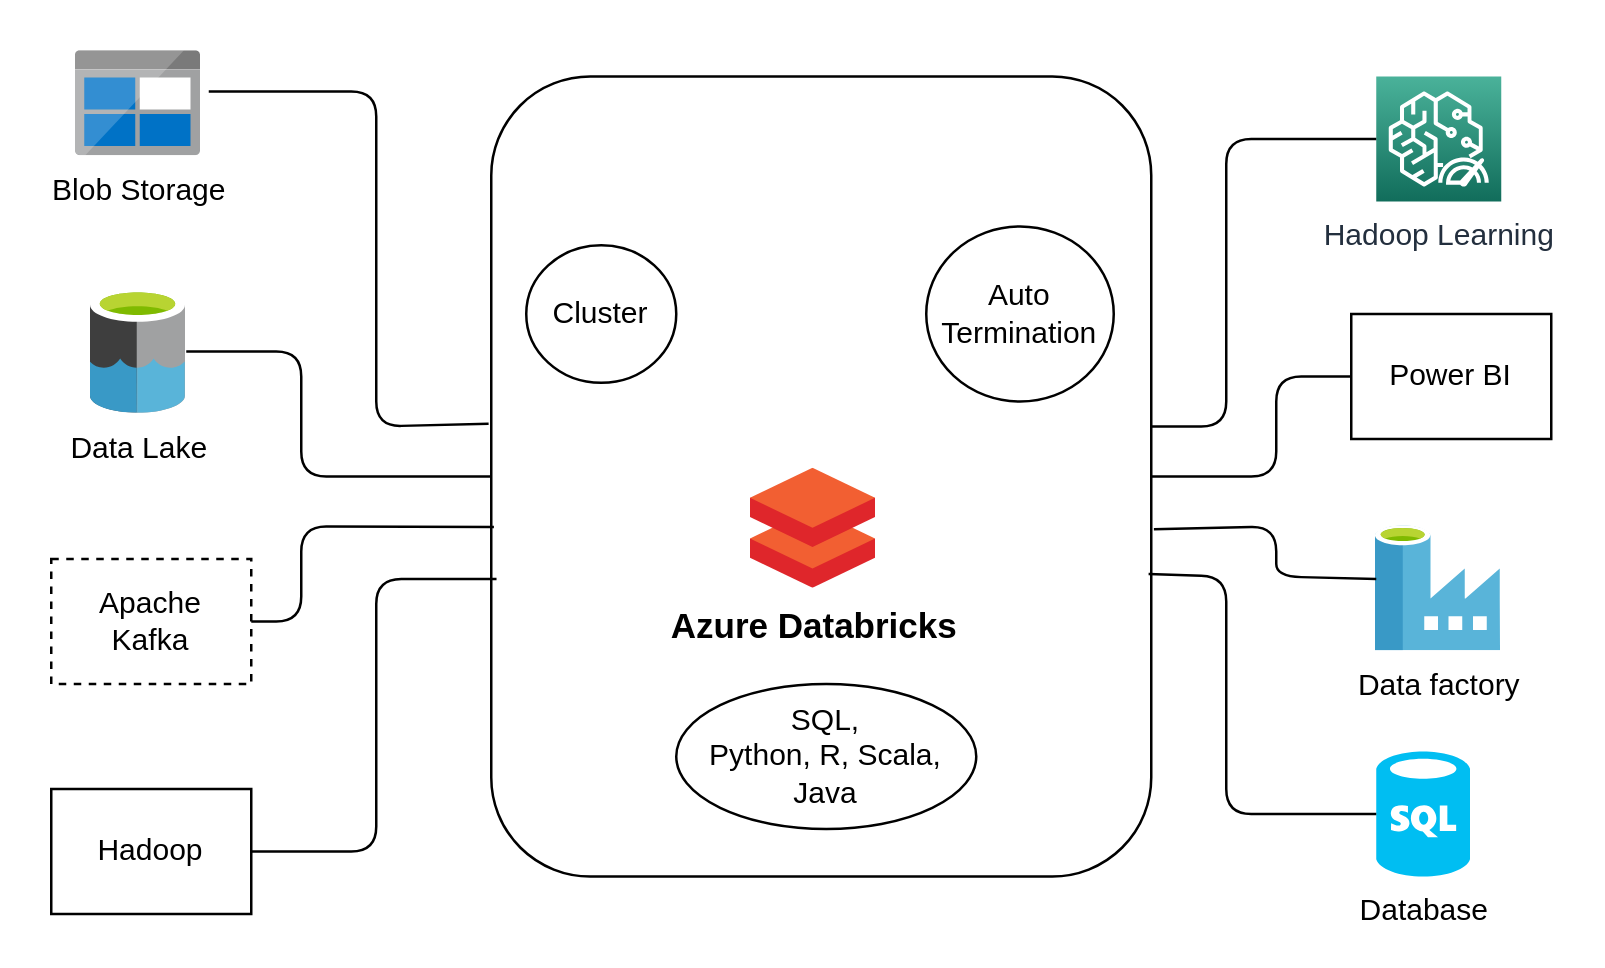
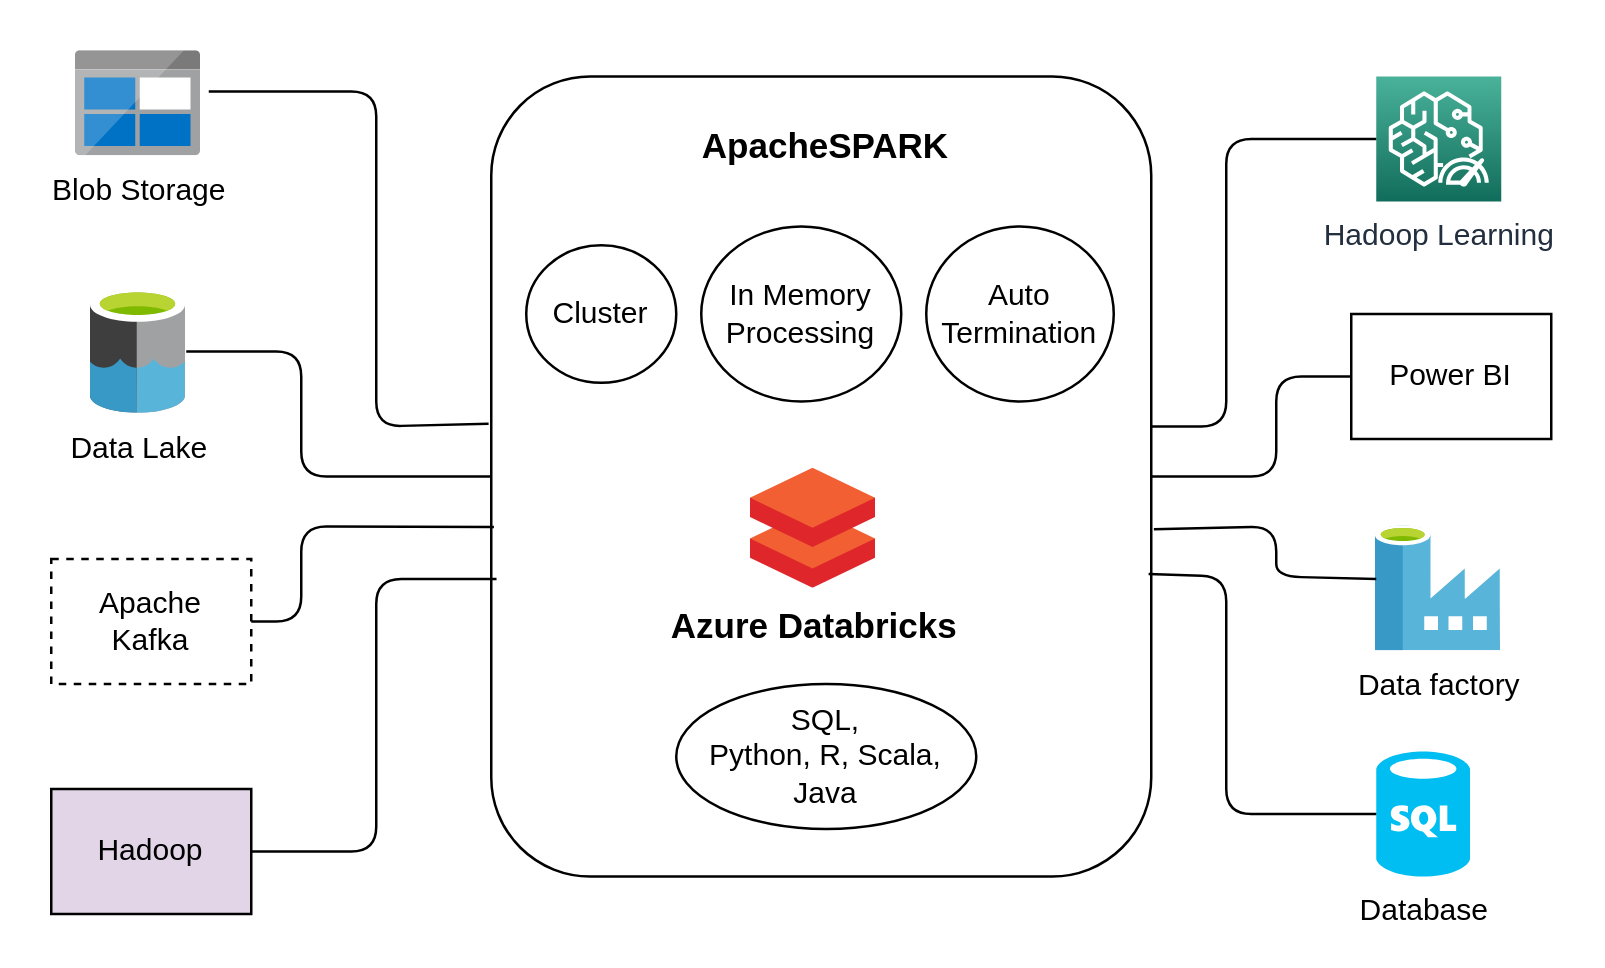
none -> (826, 145)
none -> (801, 314)
(151, 851) -> (151, 851)
